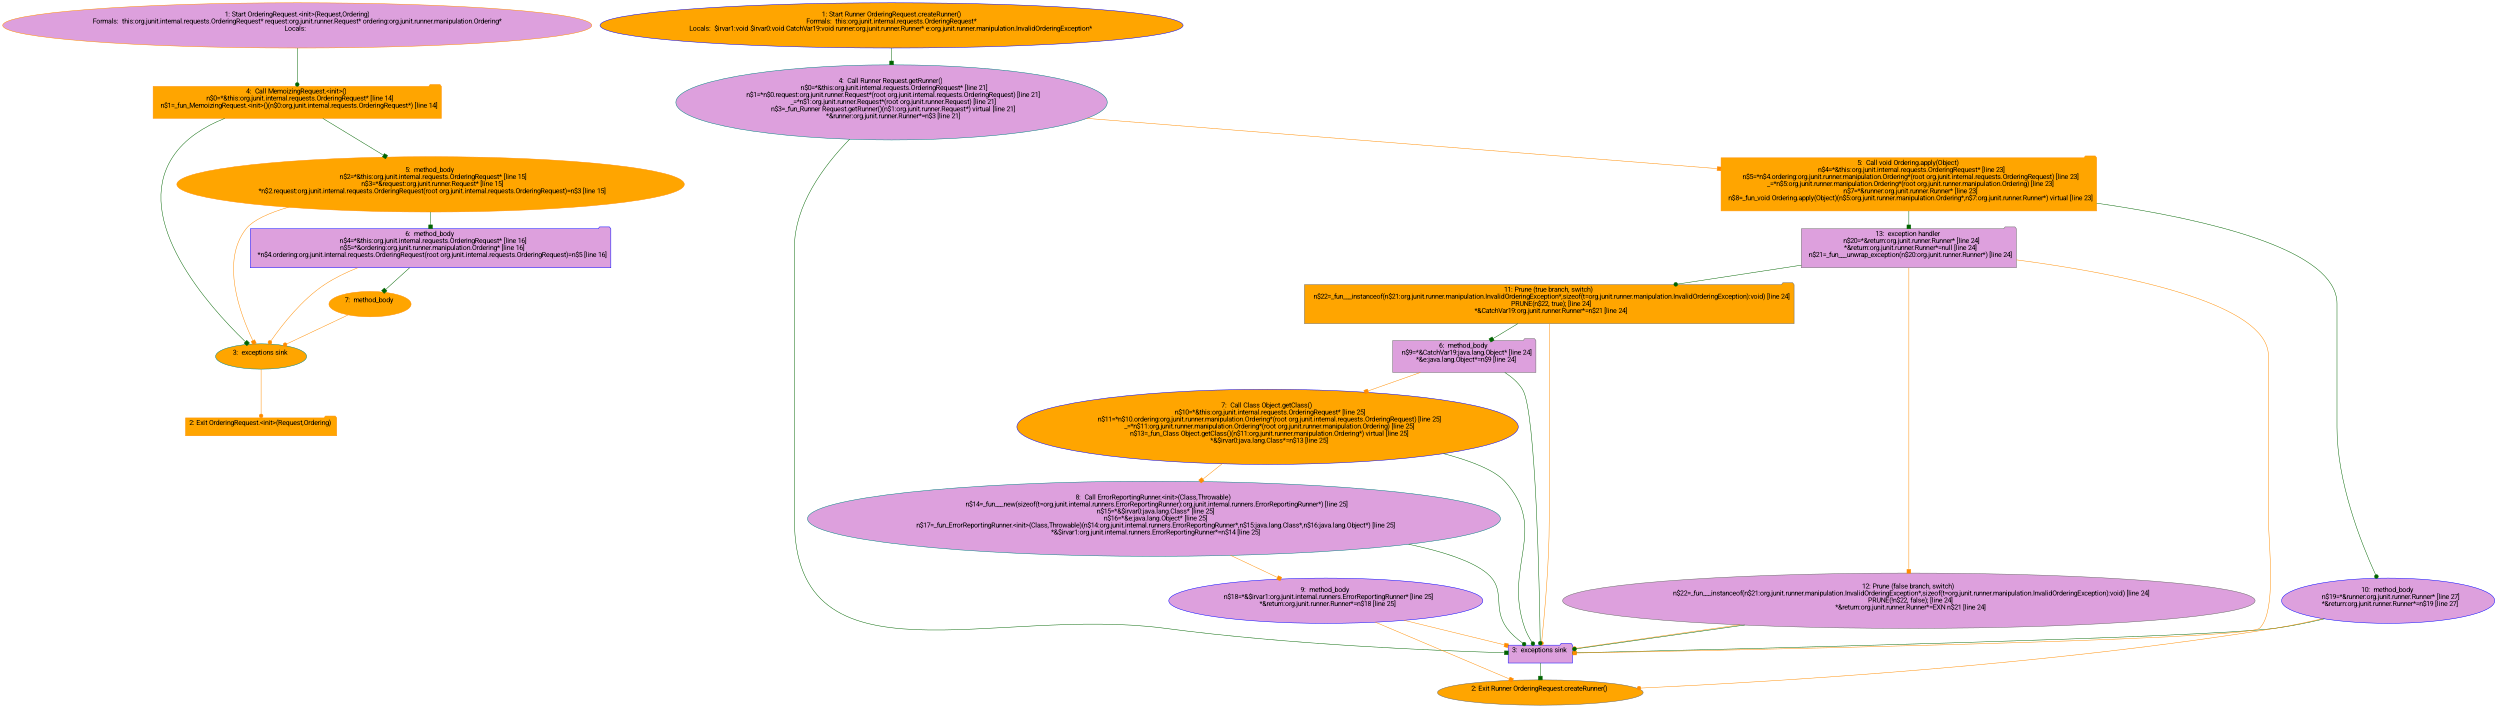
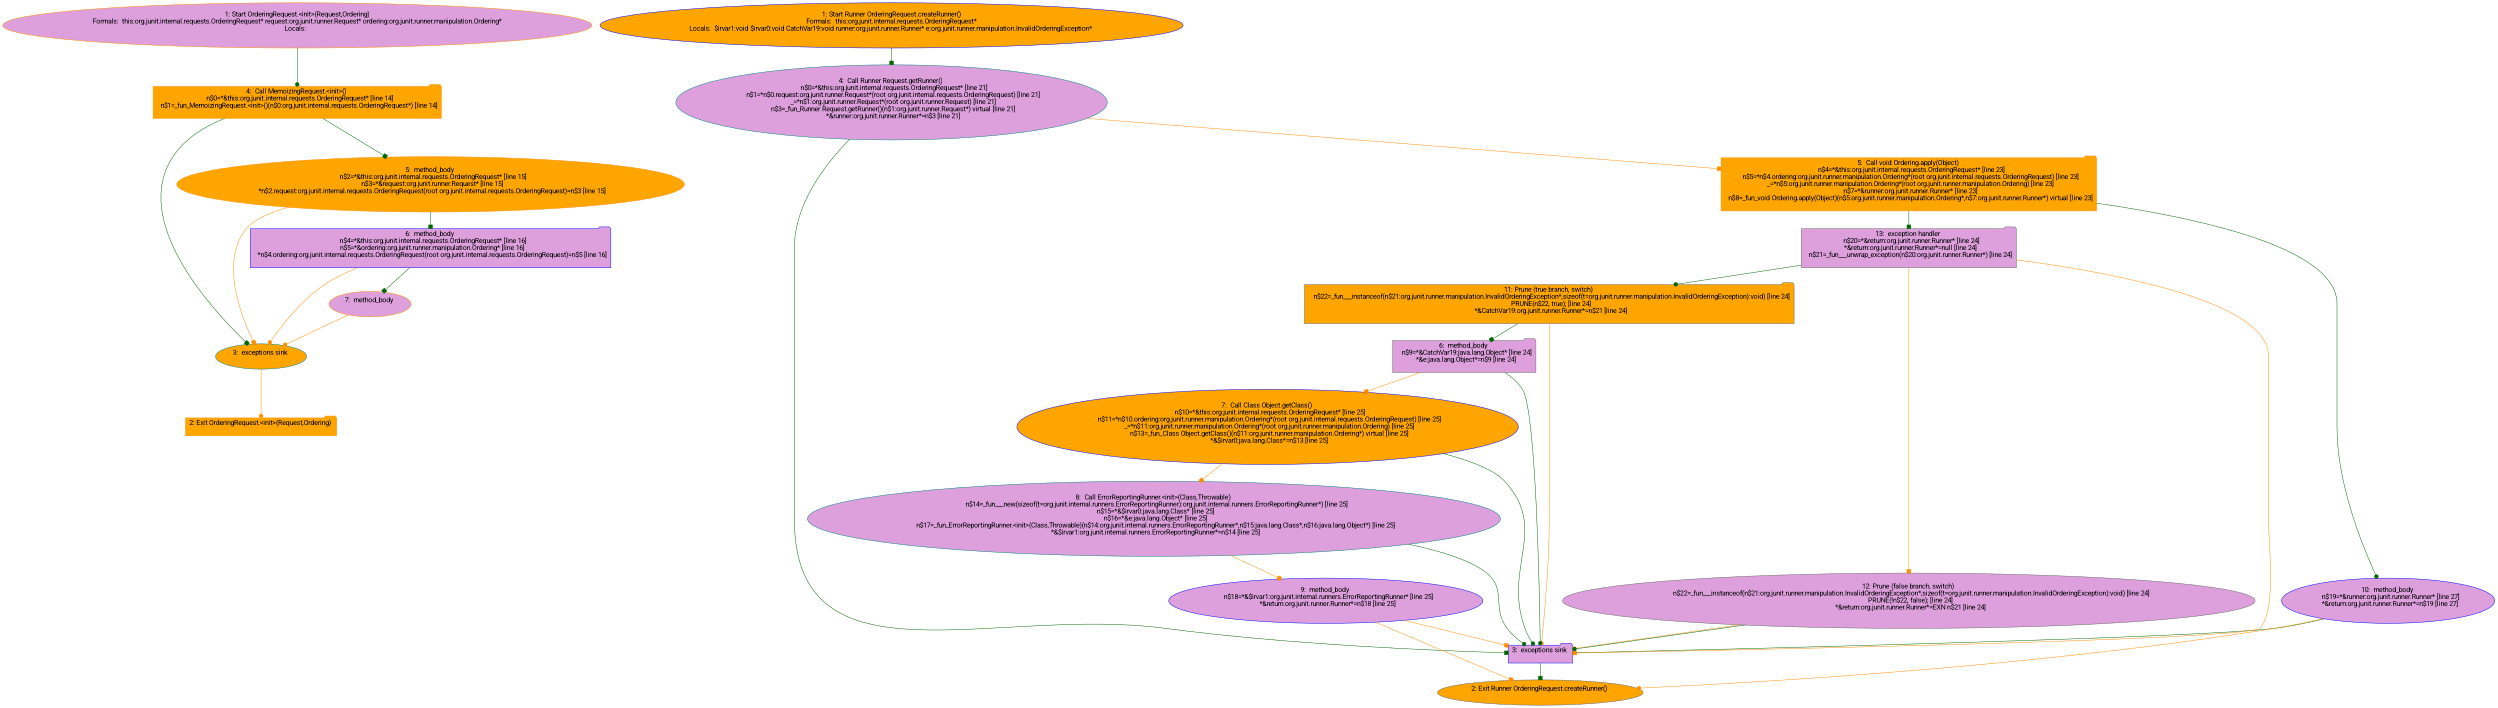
(370, 304) -> (370, 304)
